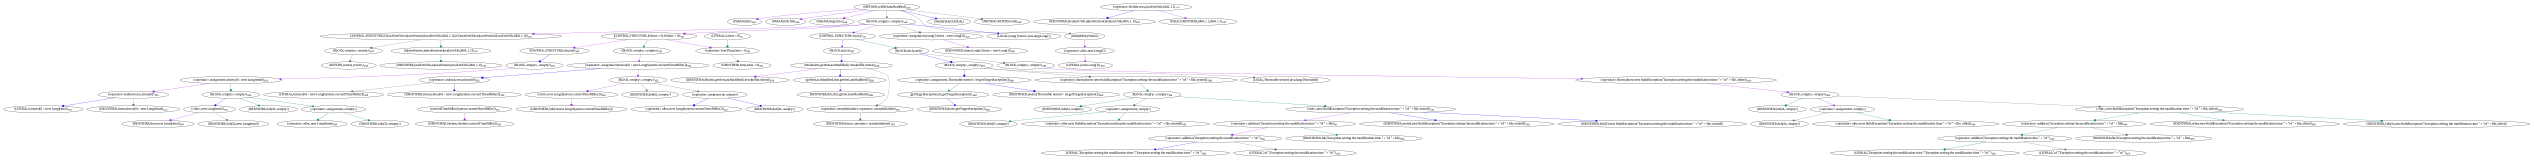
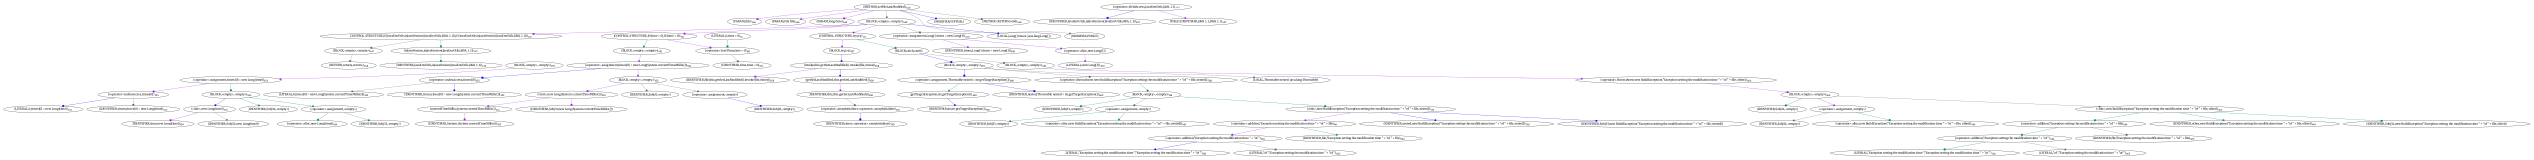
(1085, 43) -> (1011, 44)
(554, 51) -> none
(889, 81) -> (850, 101)
none -> (519, 102)
(687, 109) -> none
(860, 116) -> (860, 116)
(893, 124) -> (893, 124)
